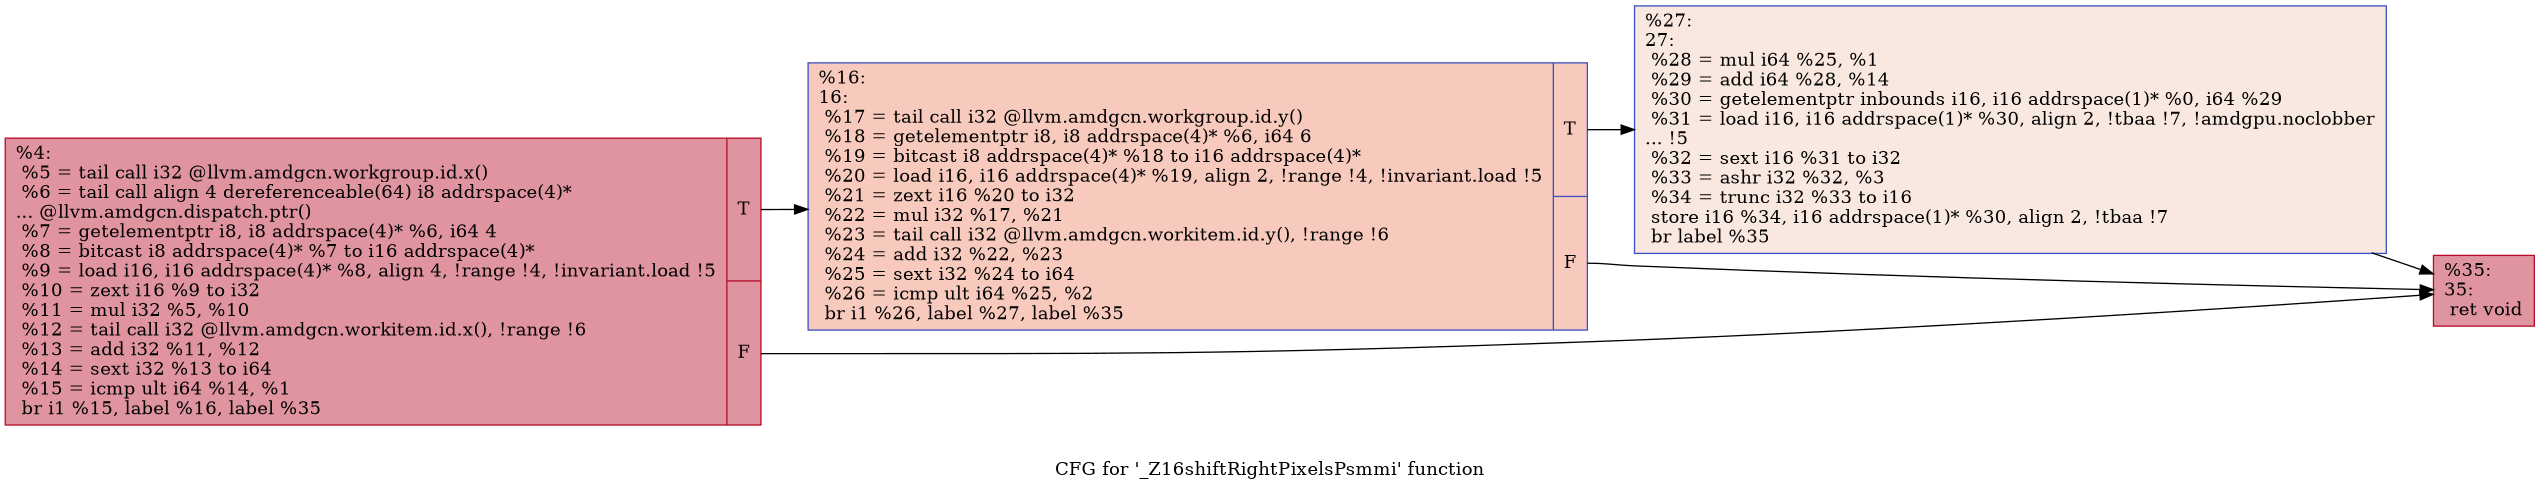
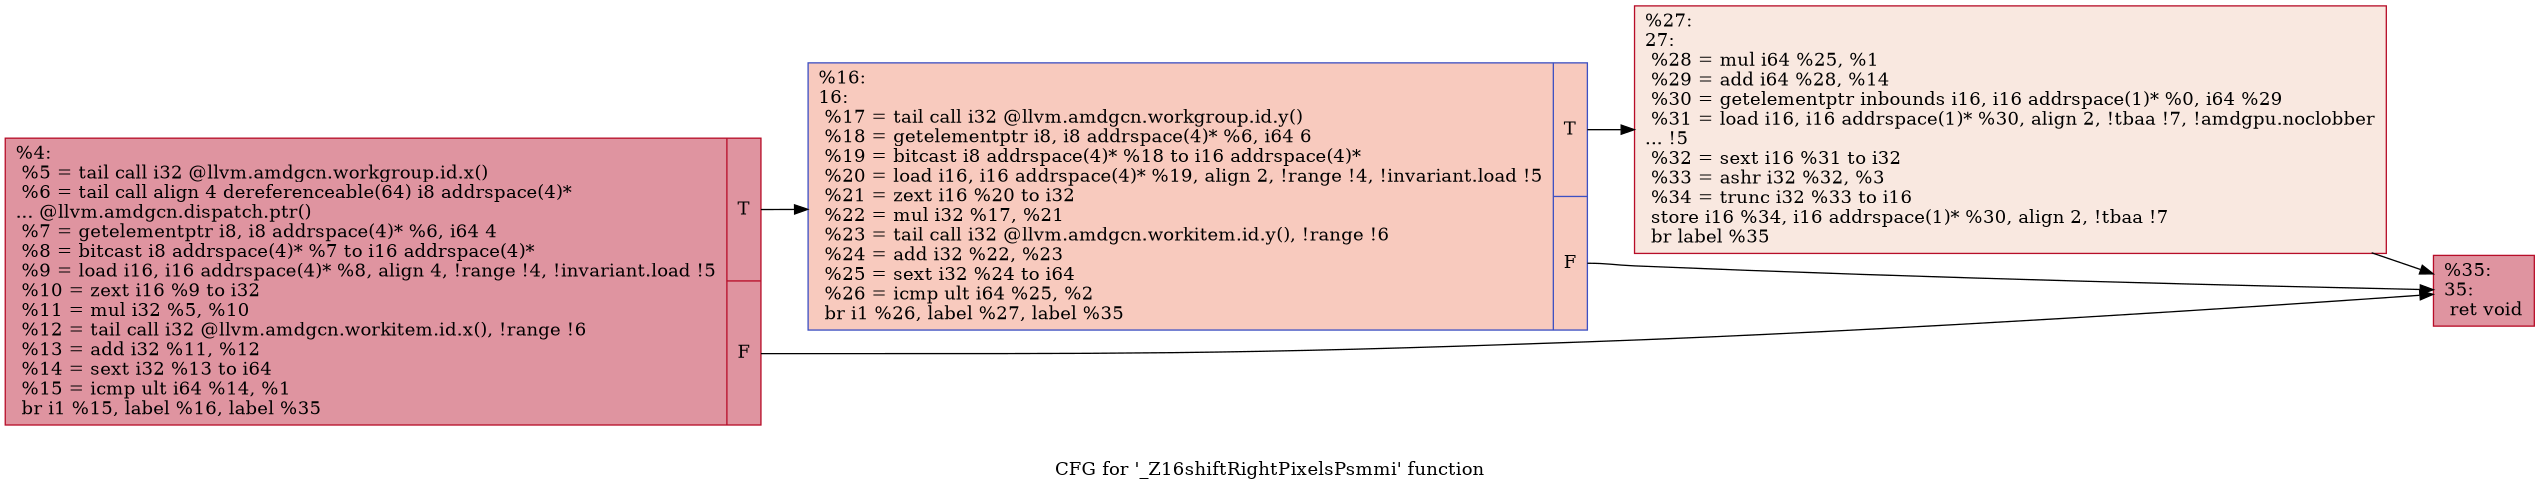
(2010, 130) -> (2010, 130)
